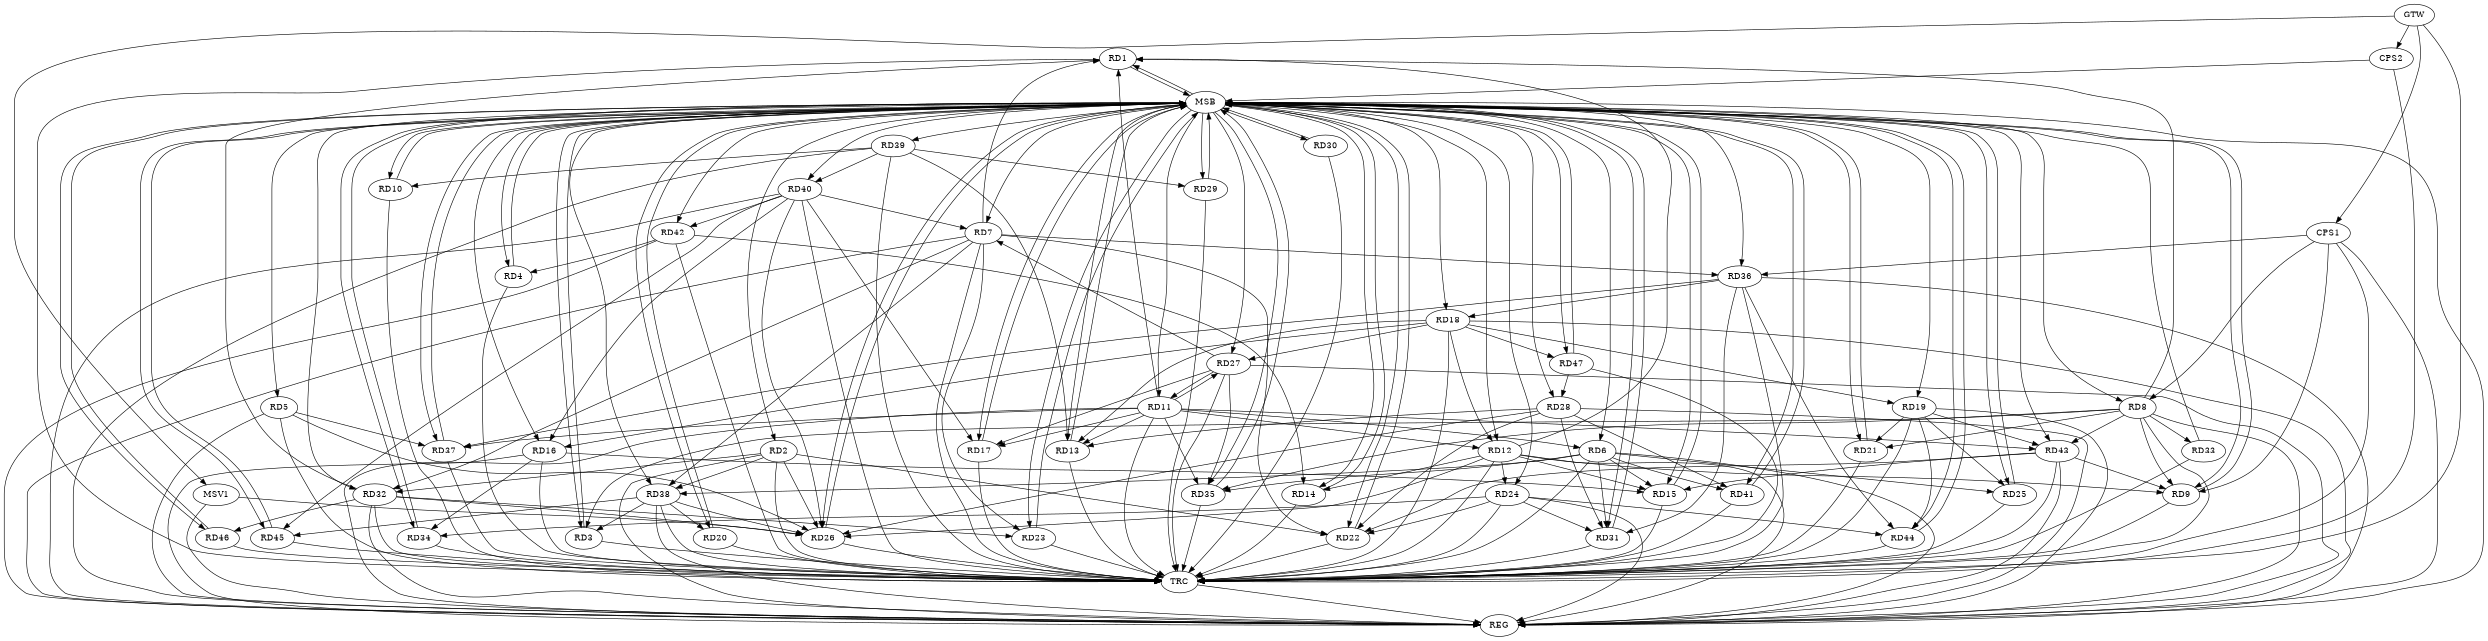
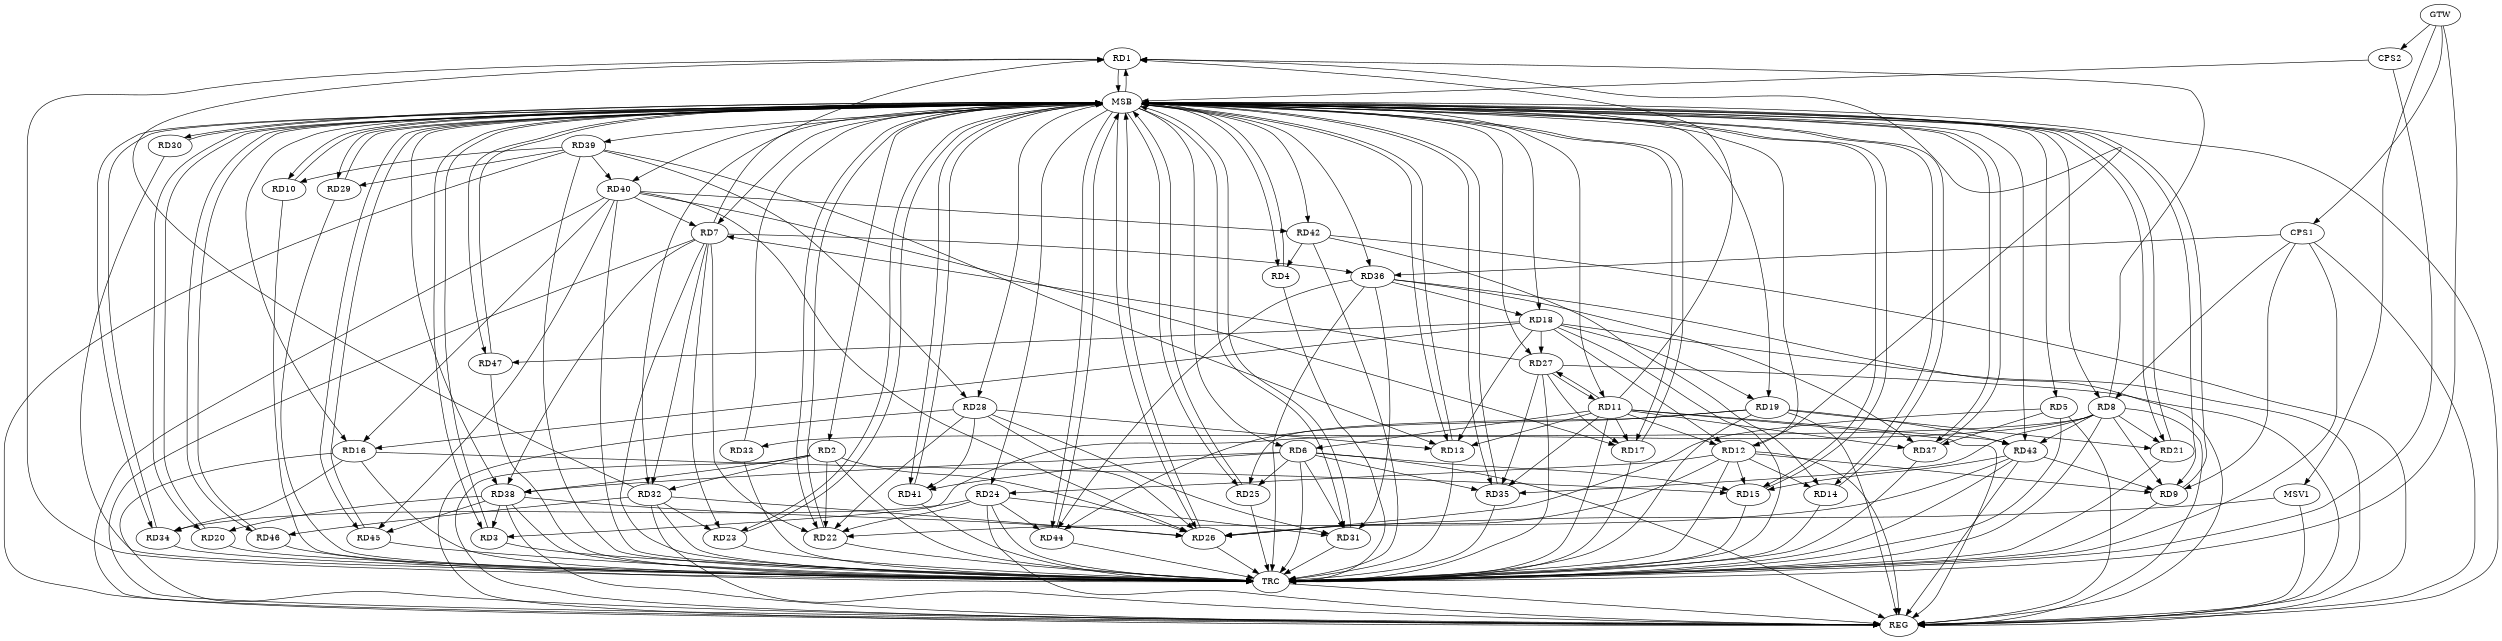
(1566, 383) -> (797, 230)
